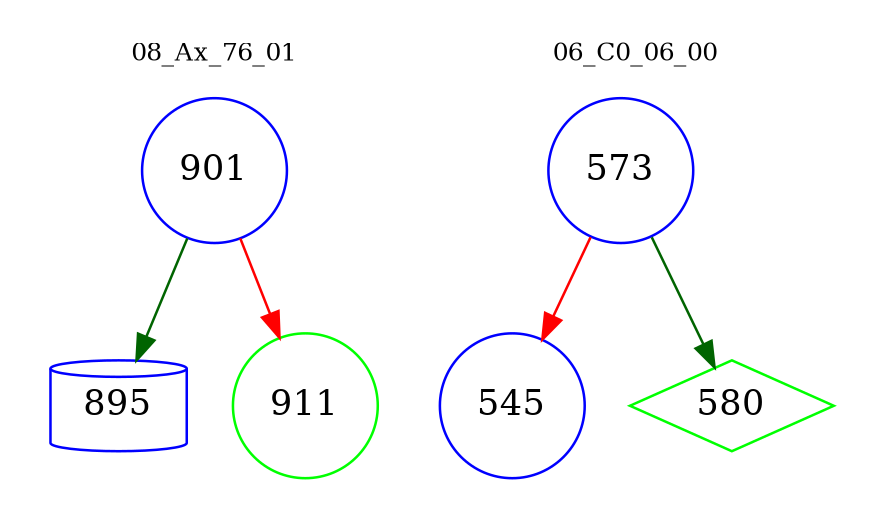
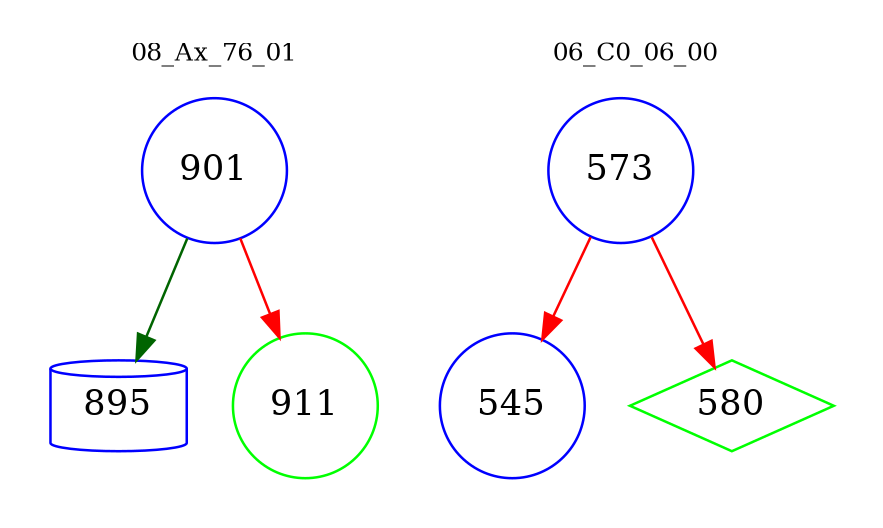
(678, 291) -> (678, 291)
